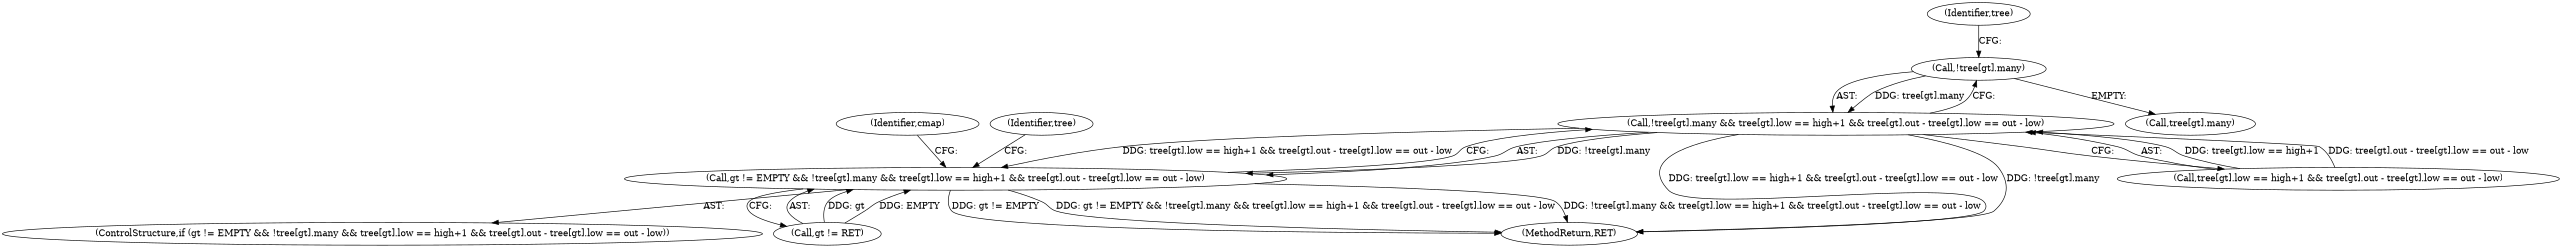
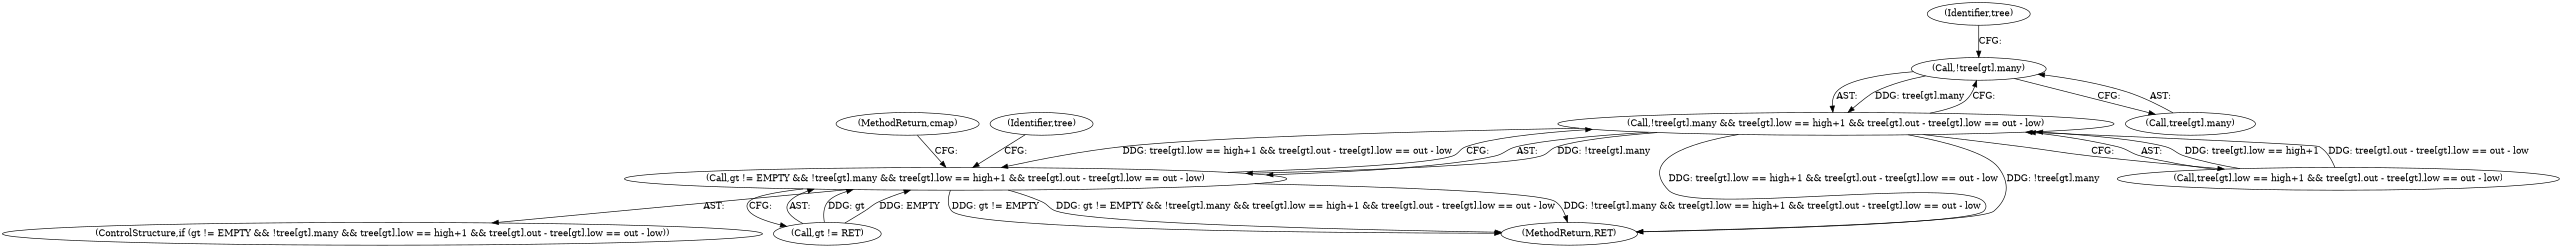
none -> (2111, 87)
(2111, 96) -> (2111, 96)
(908, 124) -> (908, 124)
